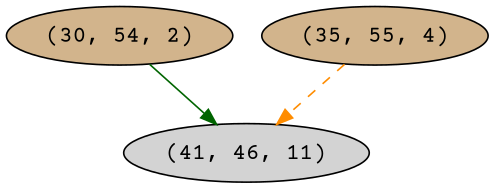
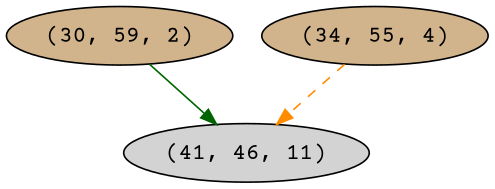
(120, 36) -> (120, 36)
(375, 36) -> (375, 36)
